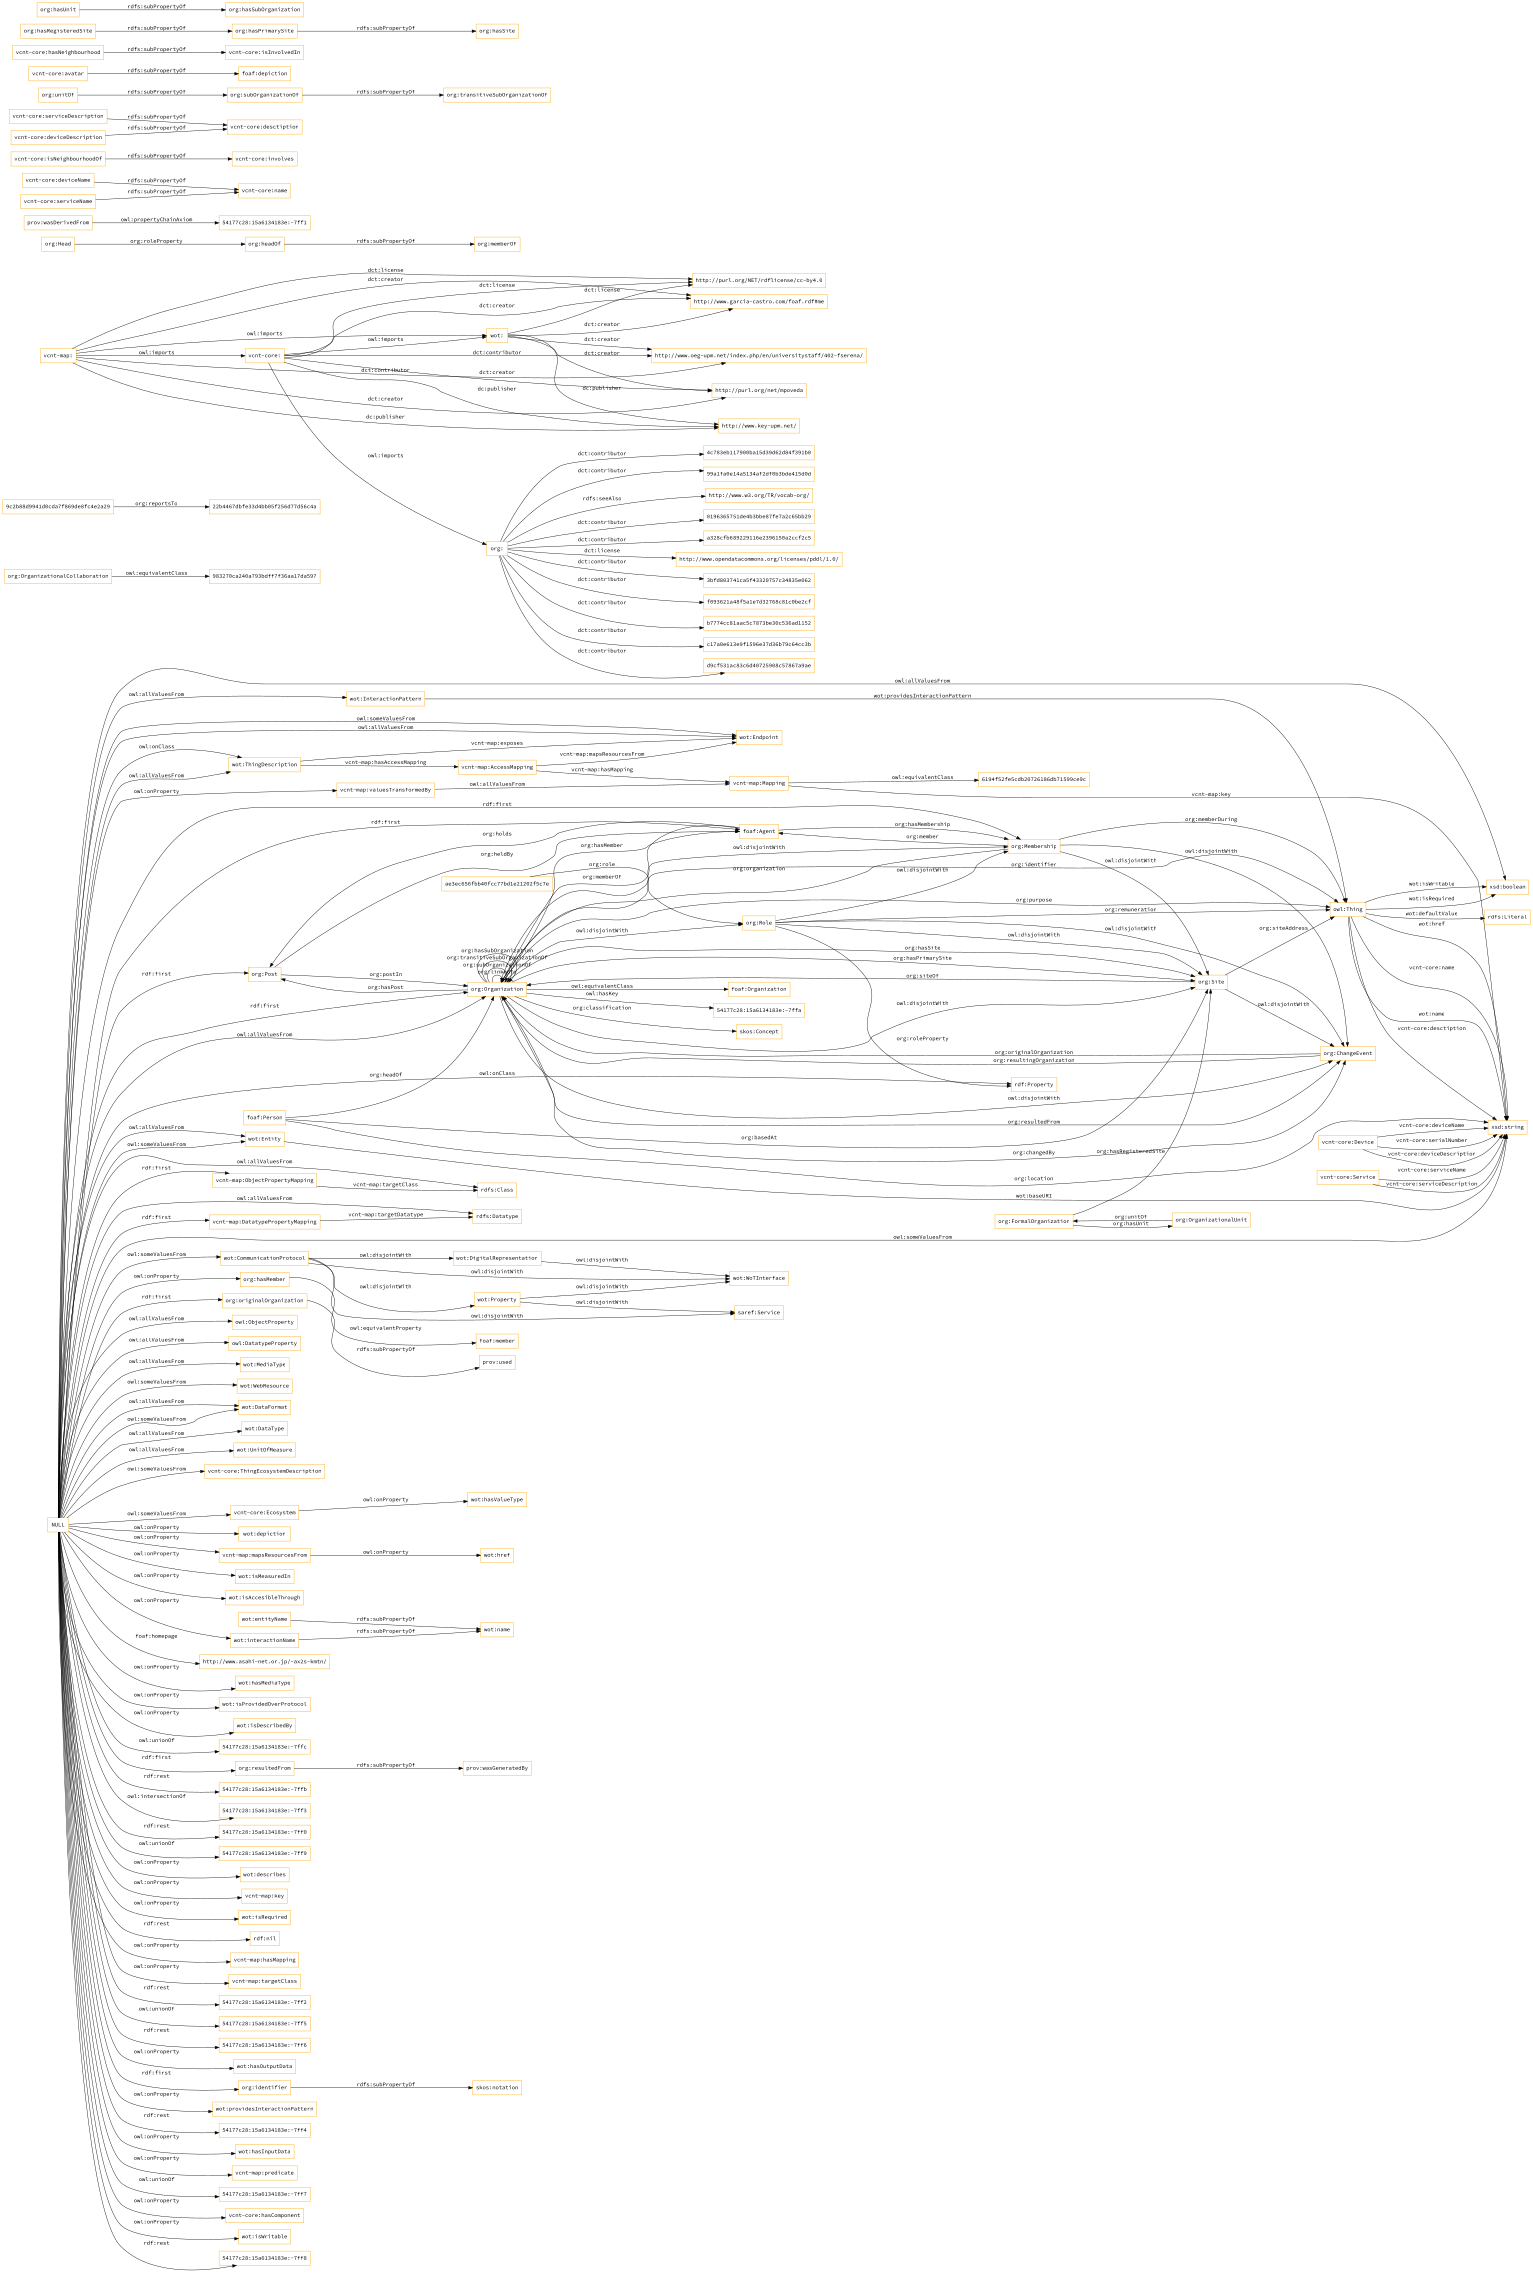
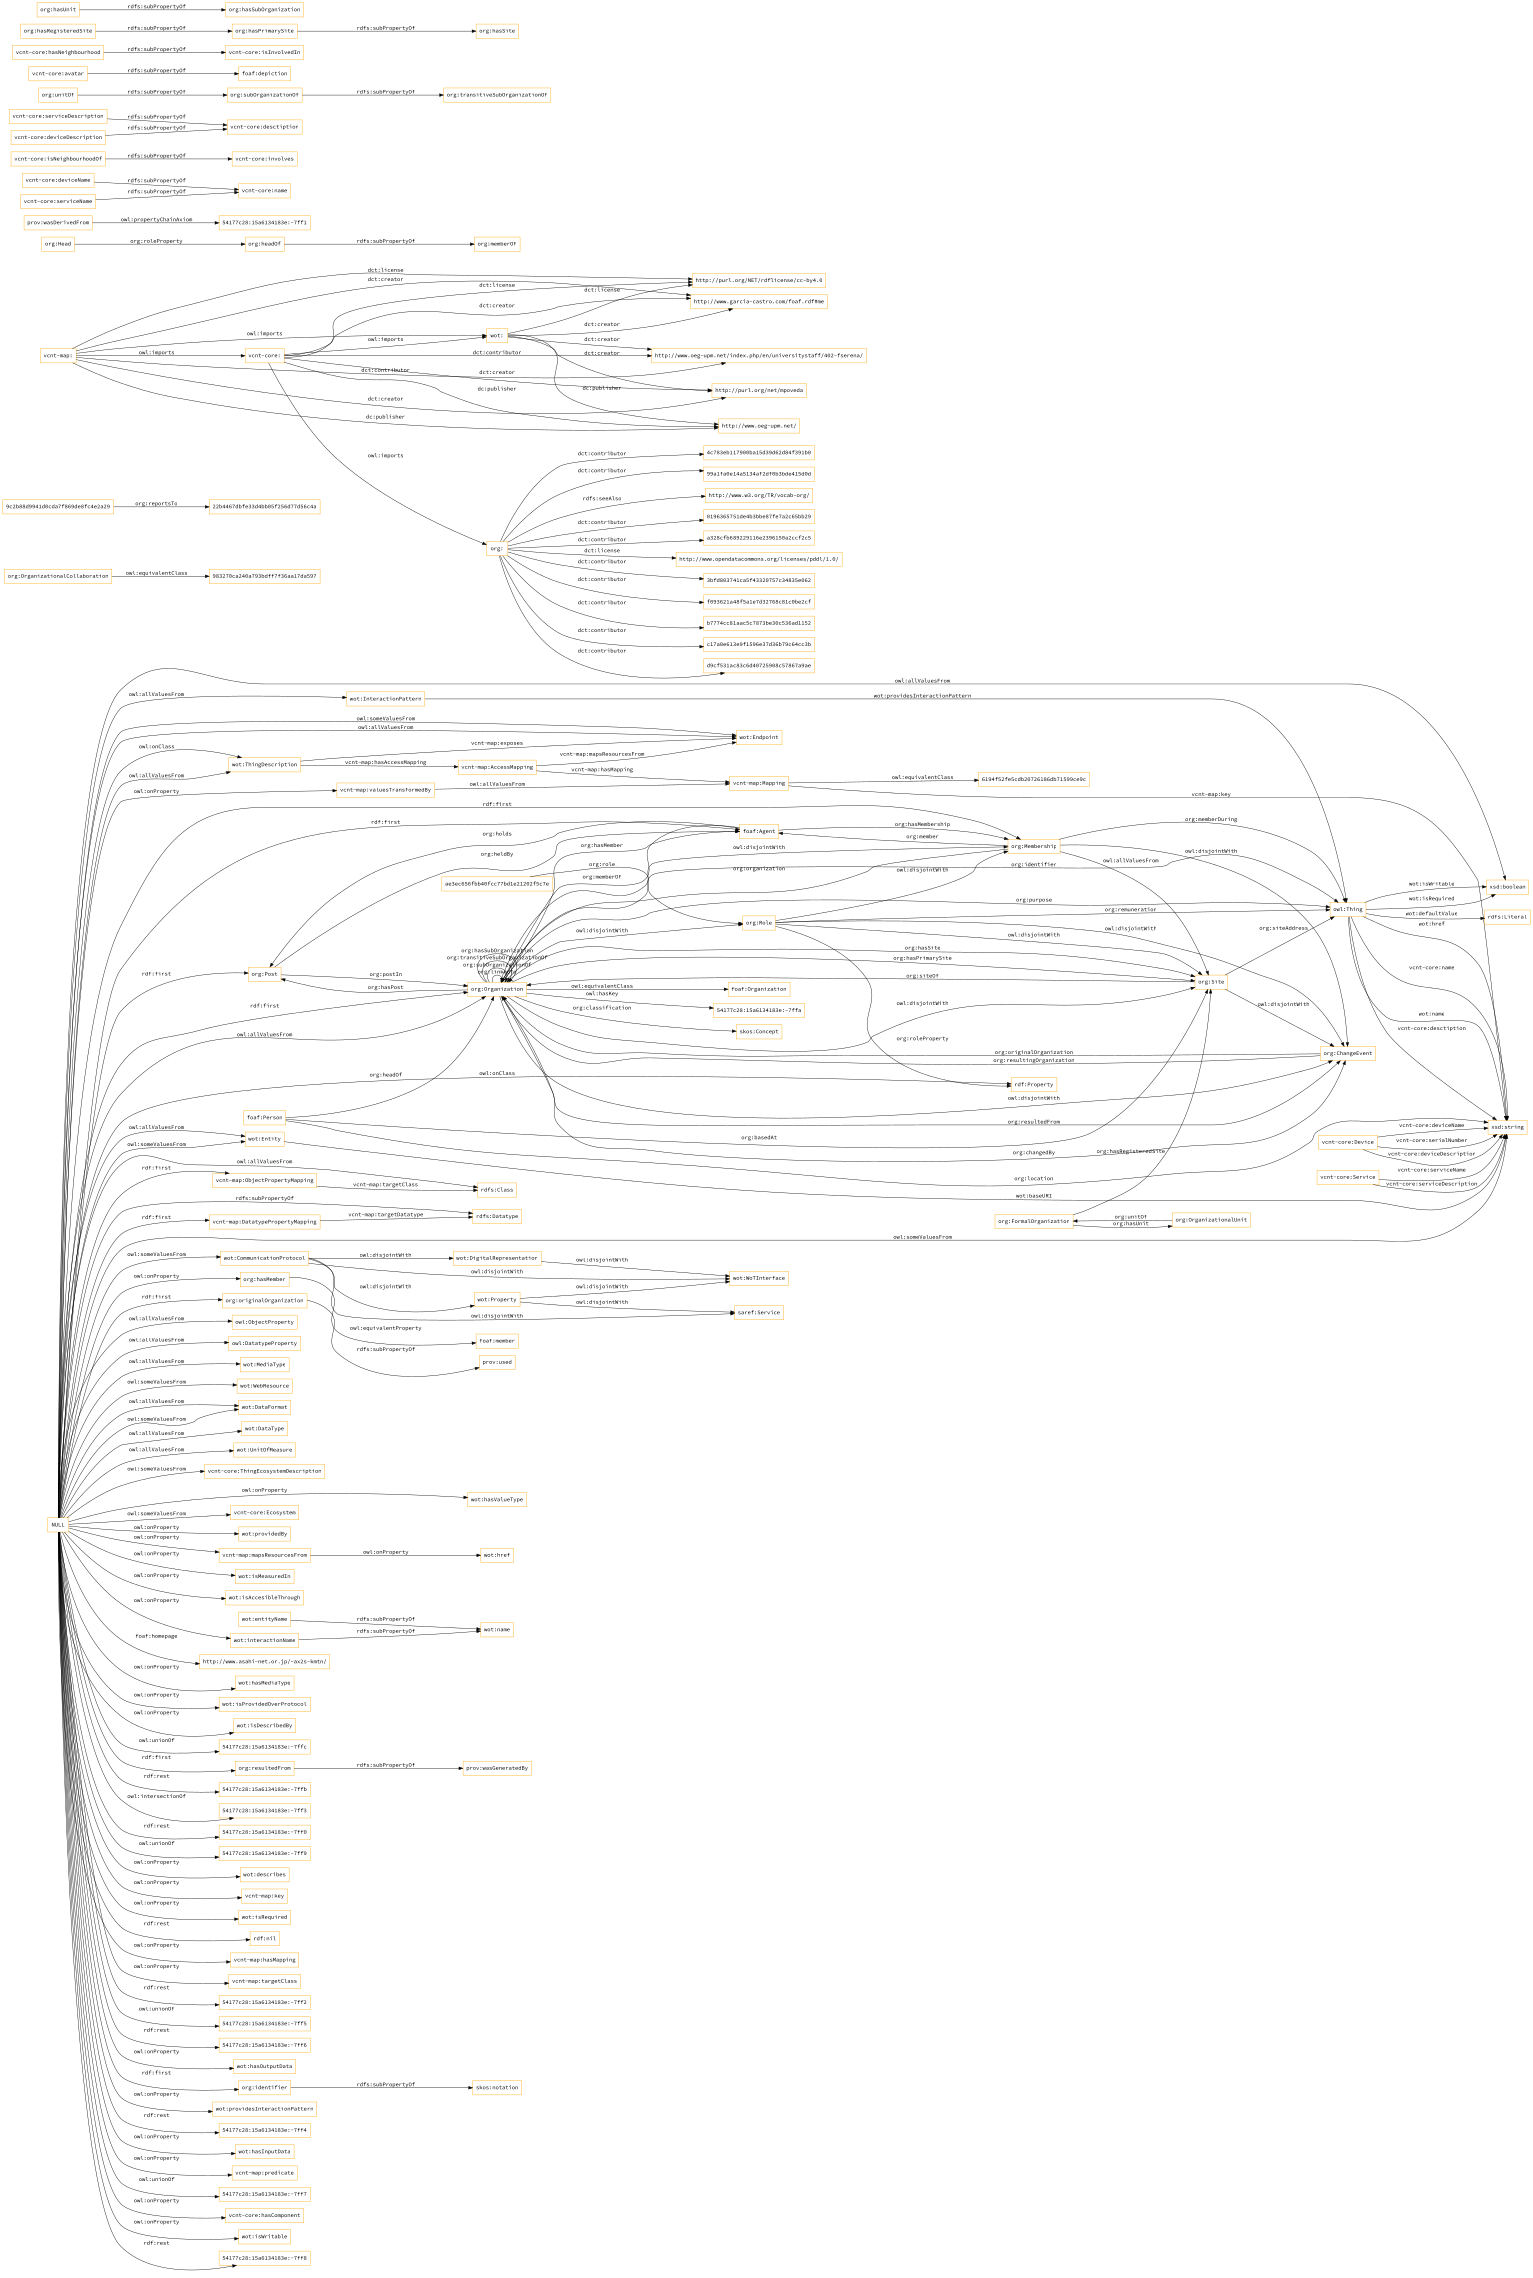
(759, 426) -> (759, 426)
(1131, 861) -> (1131, 861)
(265, 1199) -> (265, 1199)
(381, 1506) -> (265, 1495)
(265, 1534) -> (265, 1534)
